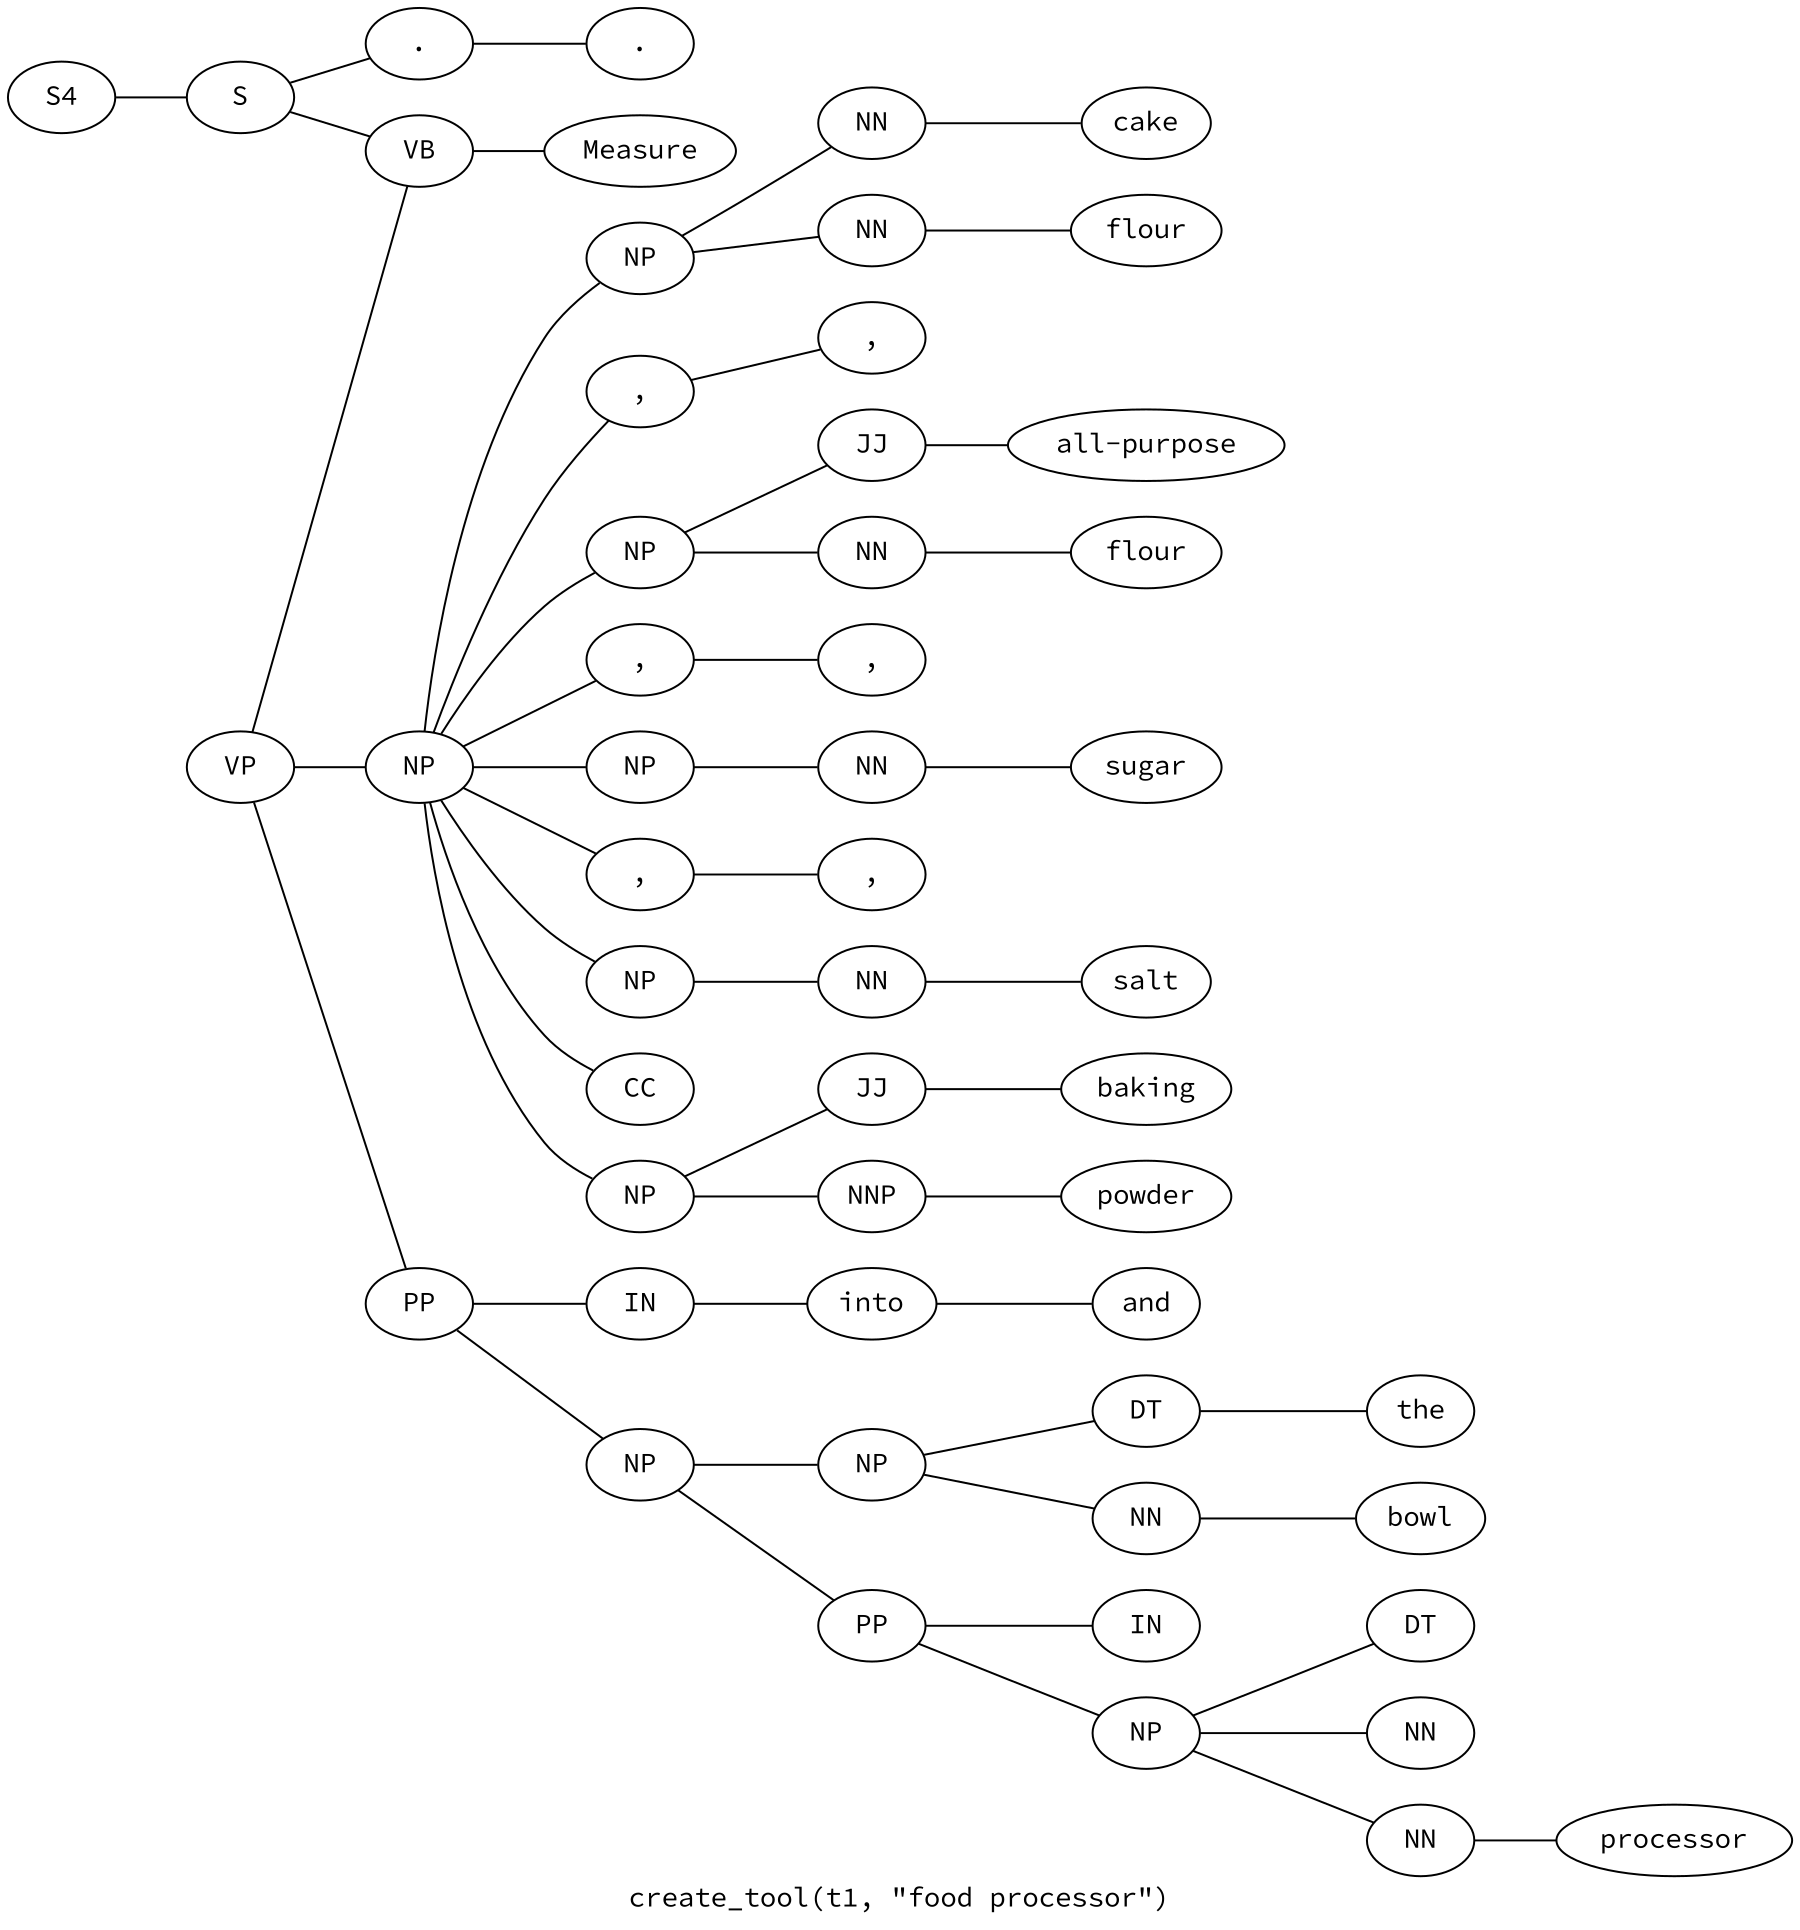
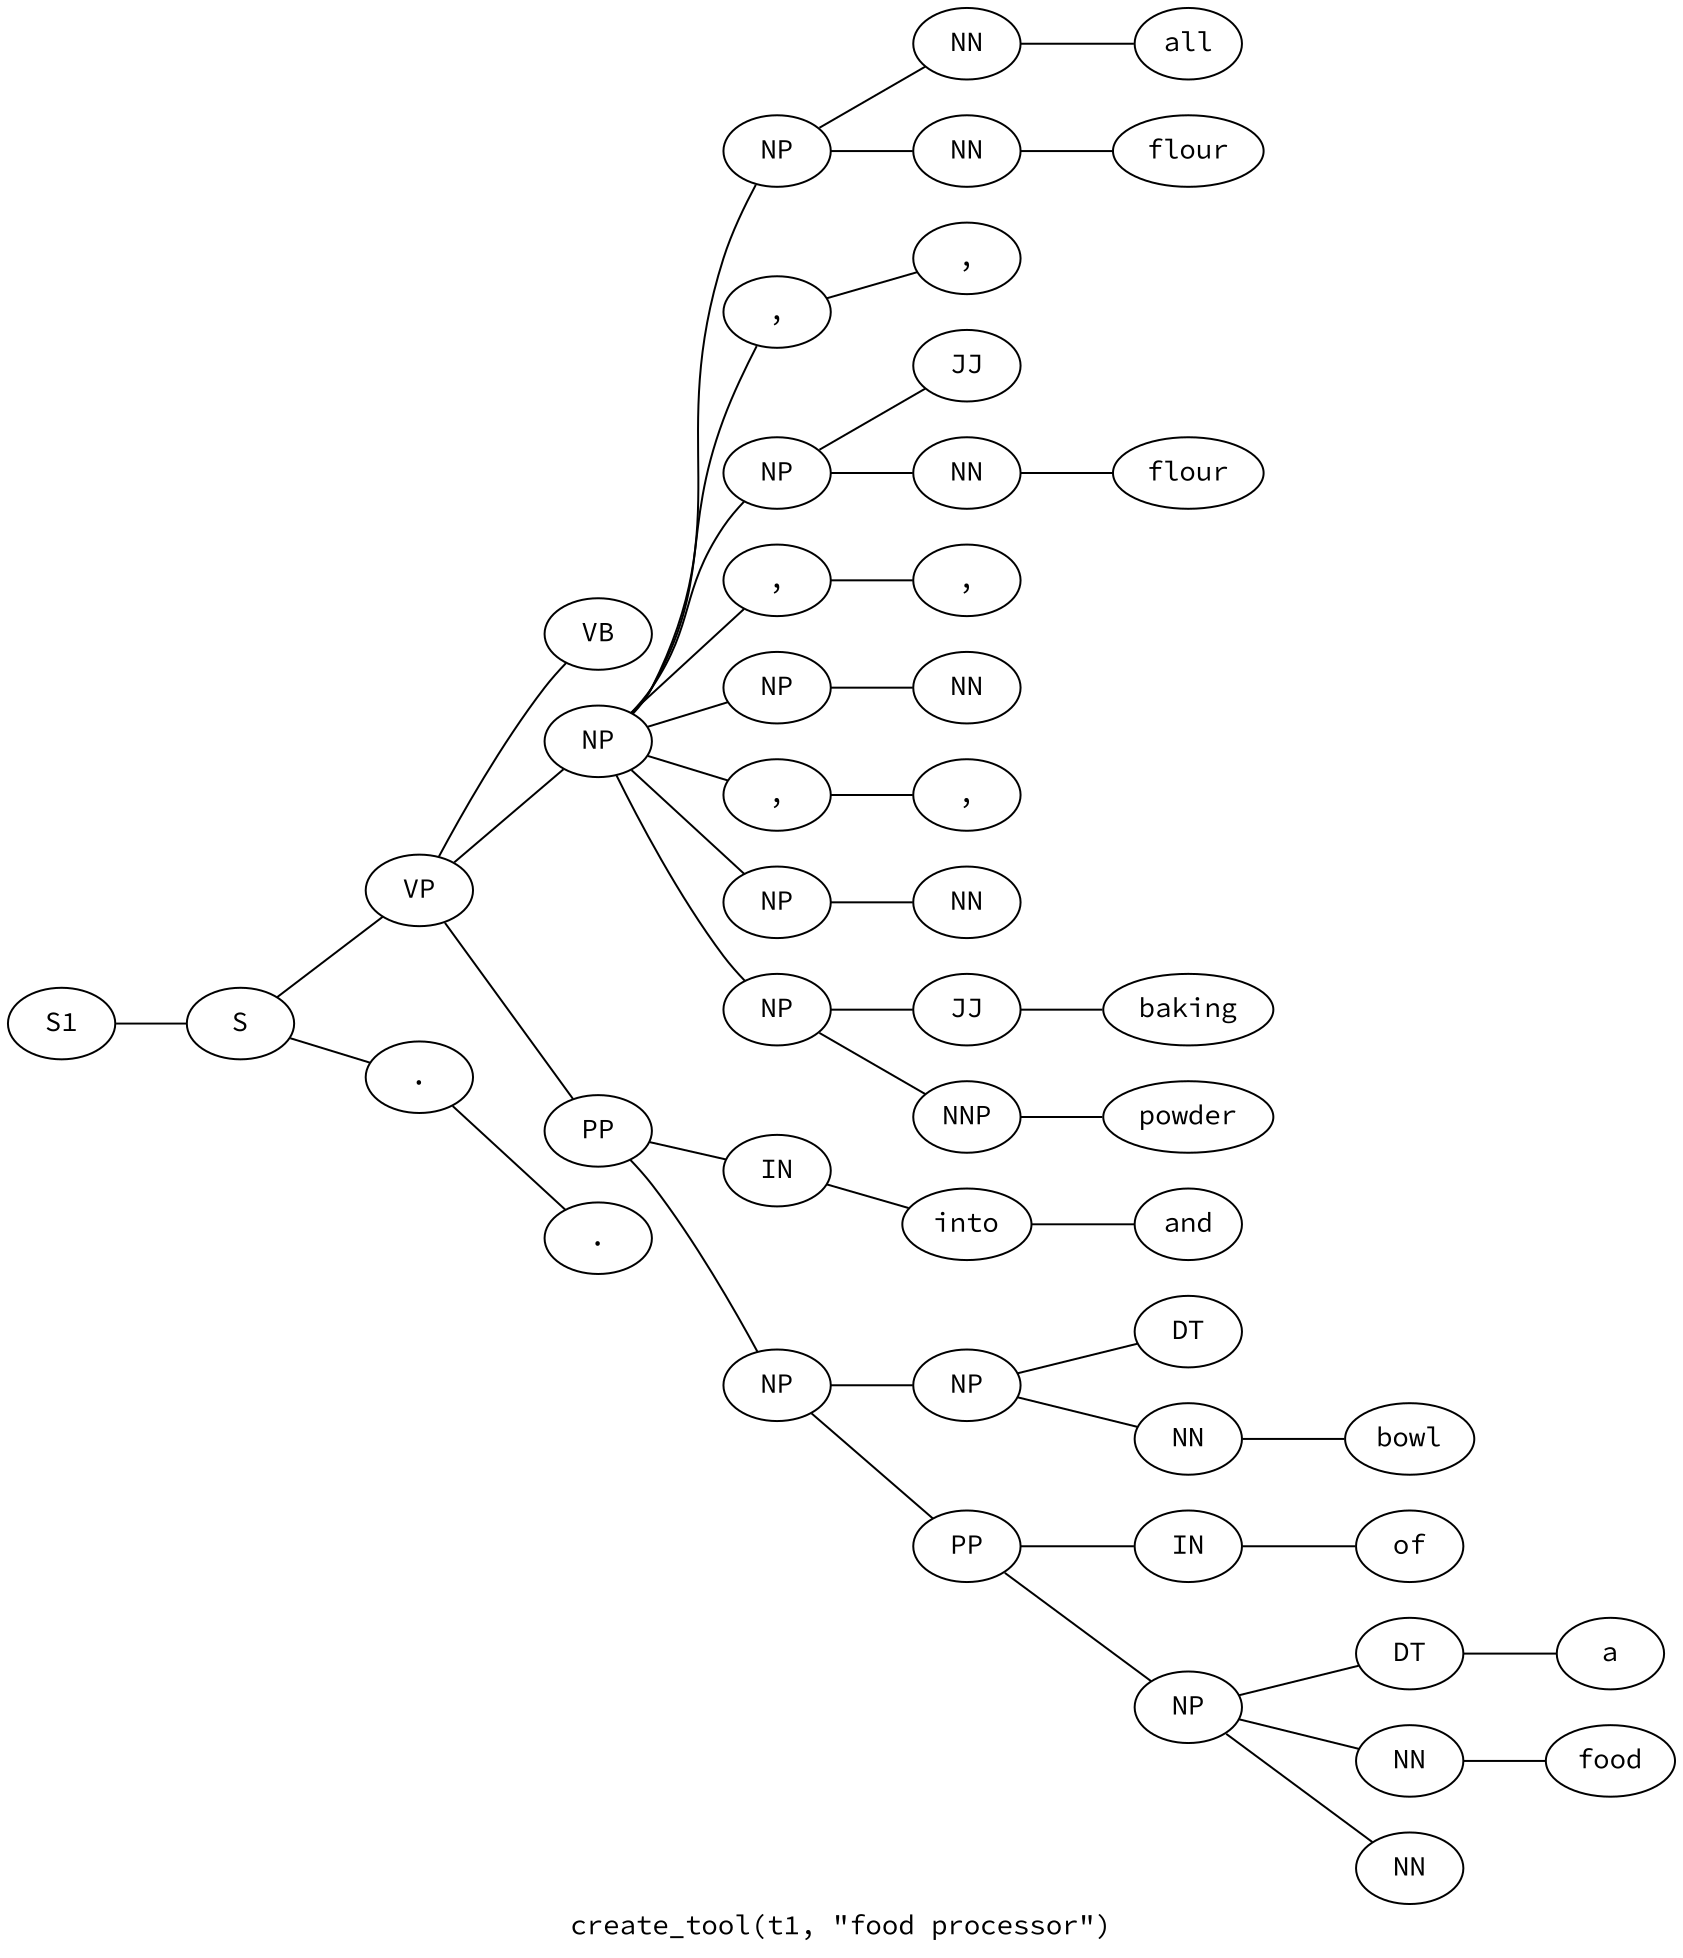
(62, 97) -> (62, 1024)
(1146, 123) -> (1188, 44)
(330, 124) -> (330, 957)
(640, 151) -> none
(1146, 445) -> none
(1146, 767) -> none
(1146, 982) -> none
(640, 1089) -> none
(1421, 1411) -> none
none -> (1410, 1546)
none -> (1610, 1654)
none -> (1610, 1761)
(1674, 1840) -> none
